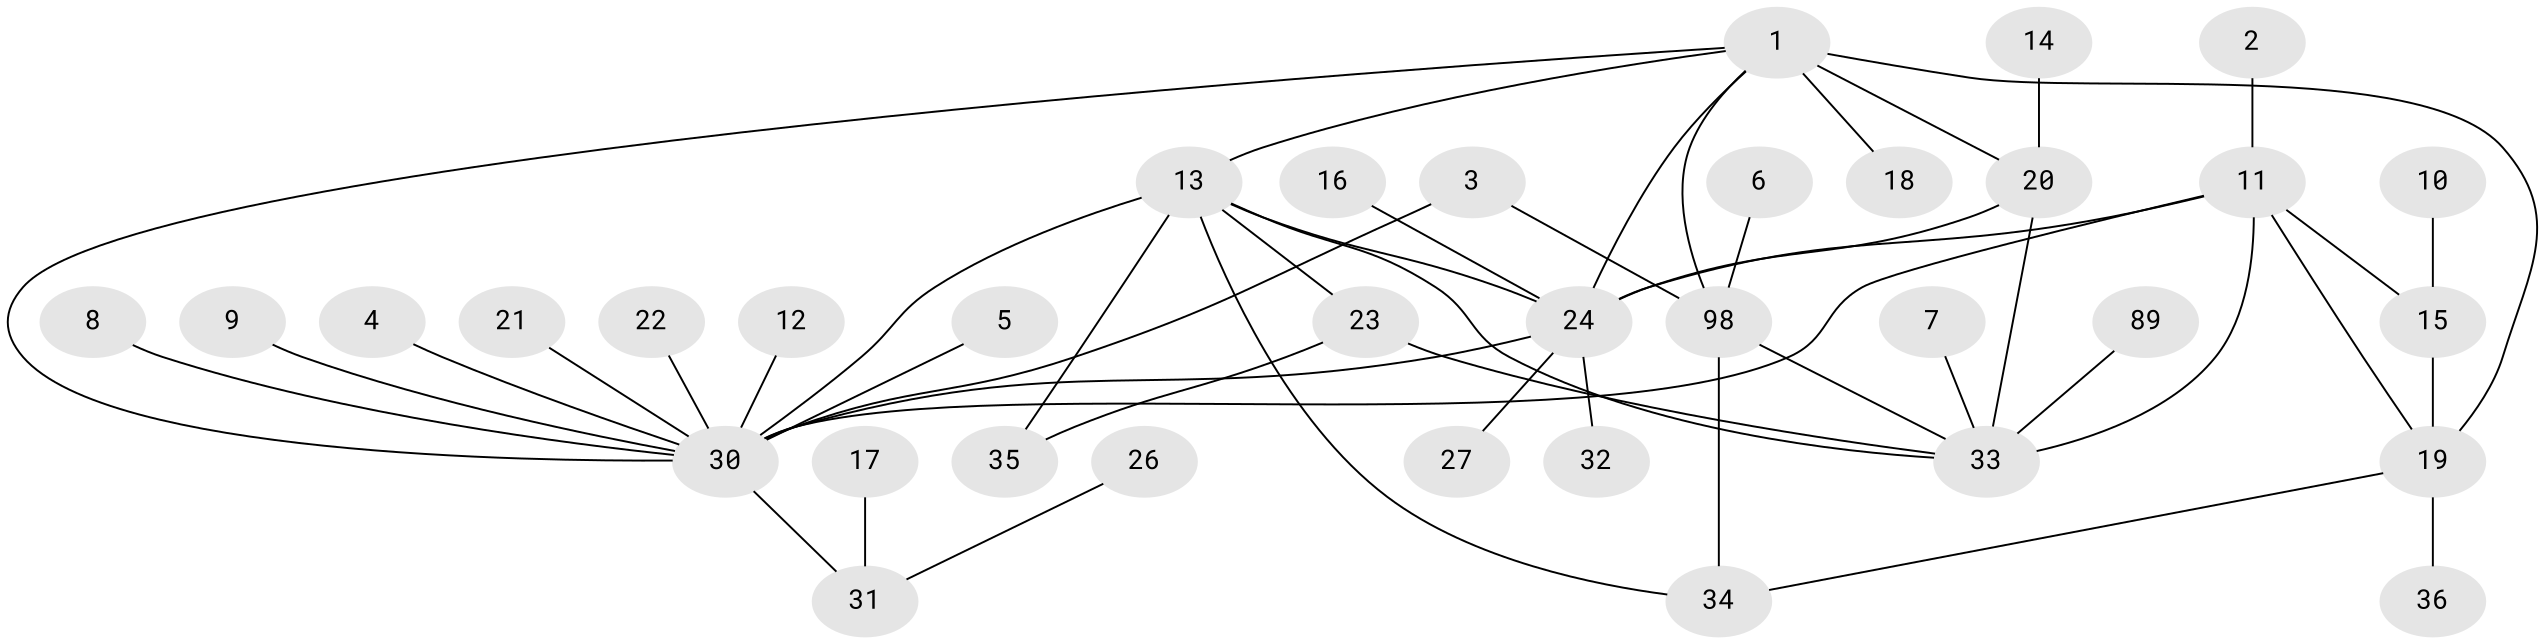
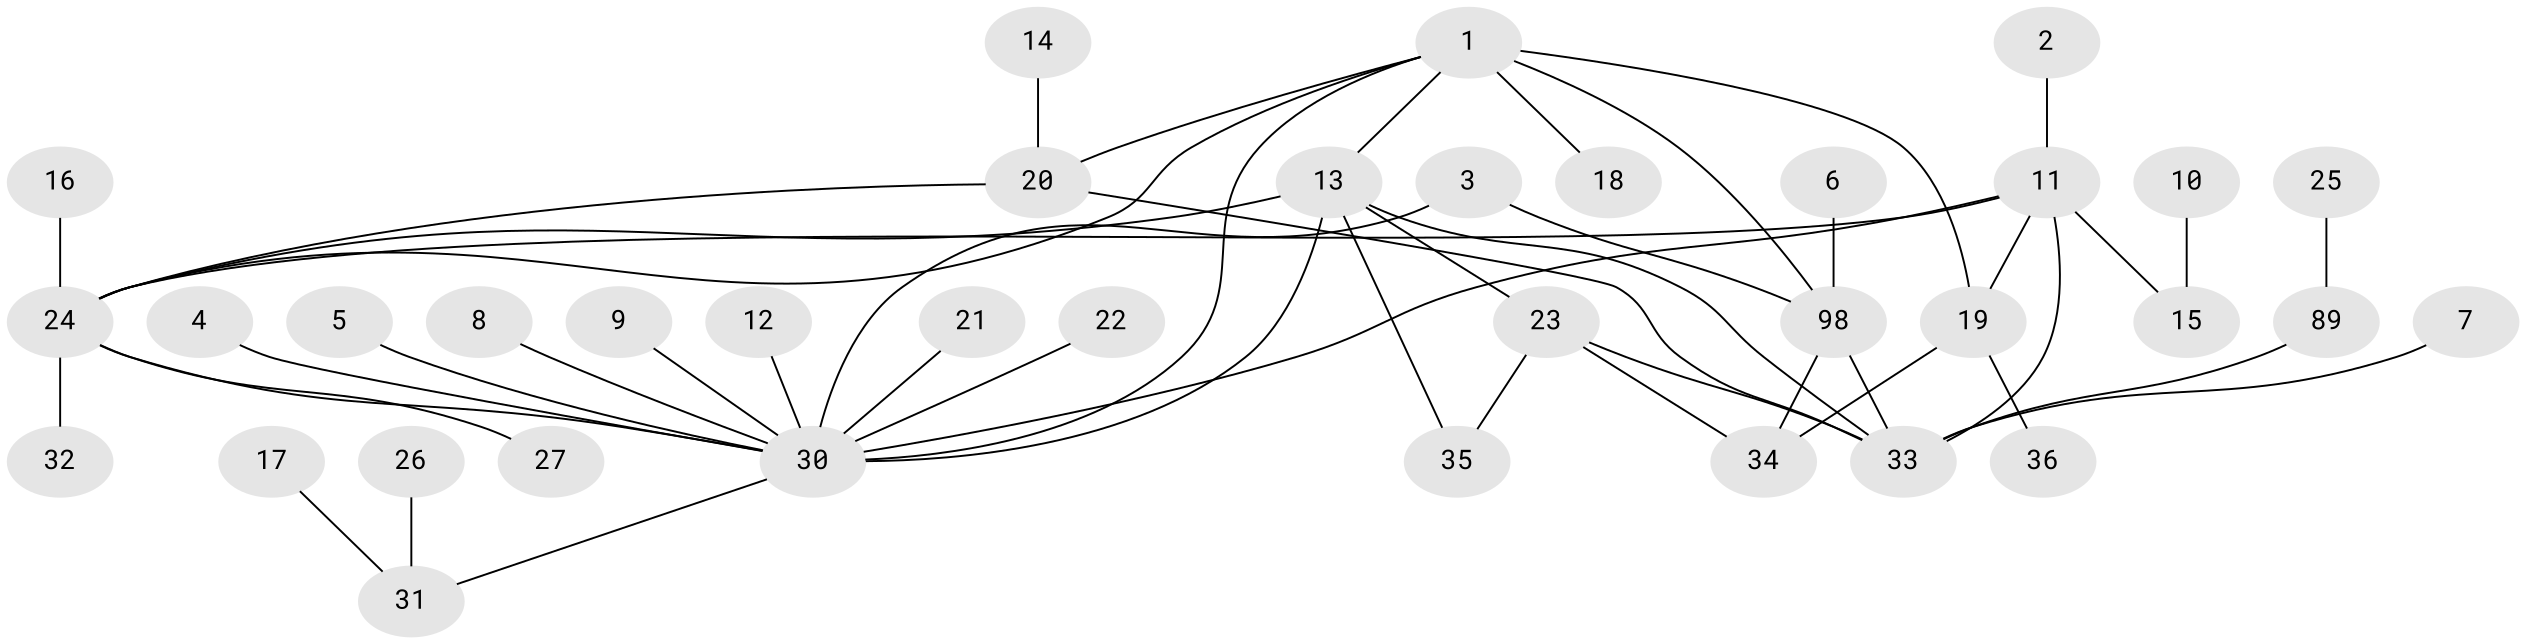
none -> (2326, 182)
(2433, 392) -> none
(1372, 483) -> (1655, 392)
